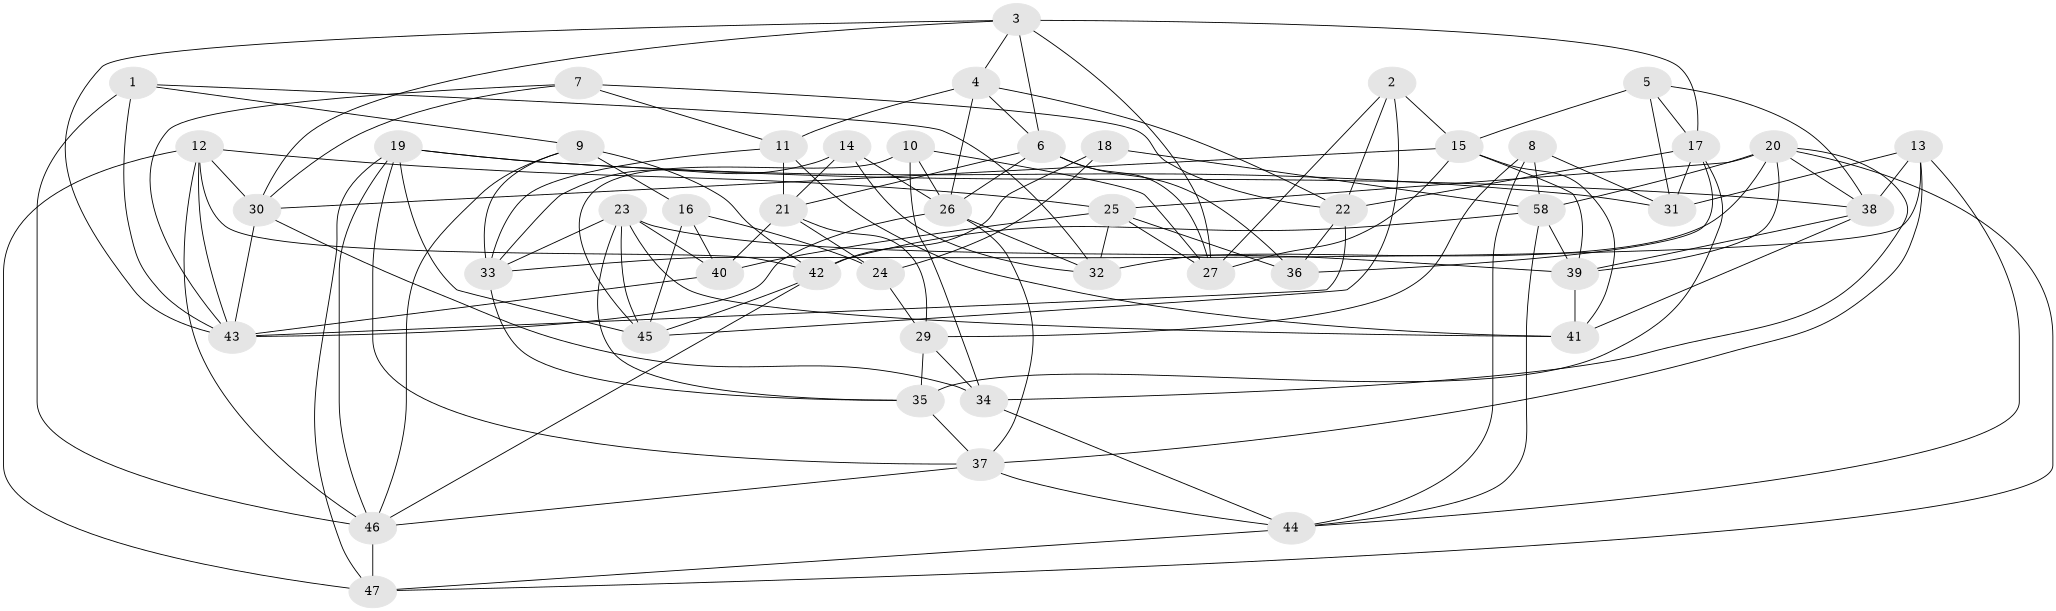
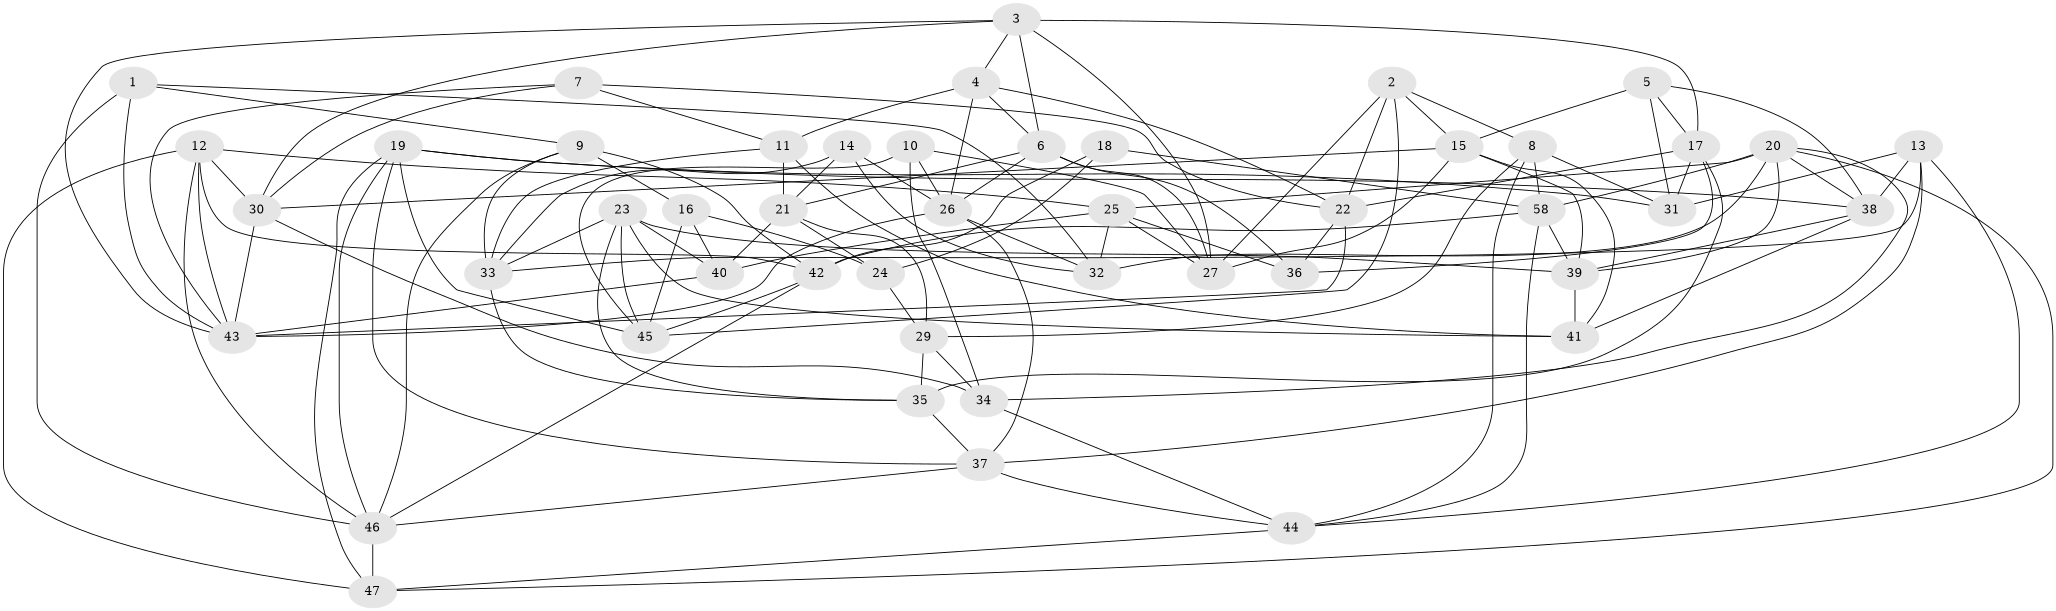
none -> (1462, 115)
